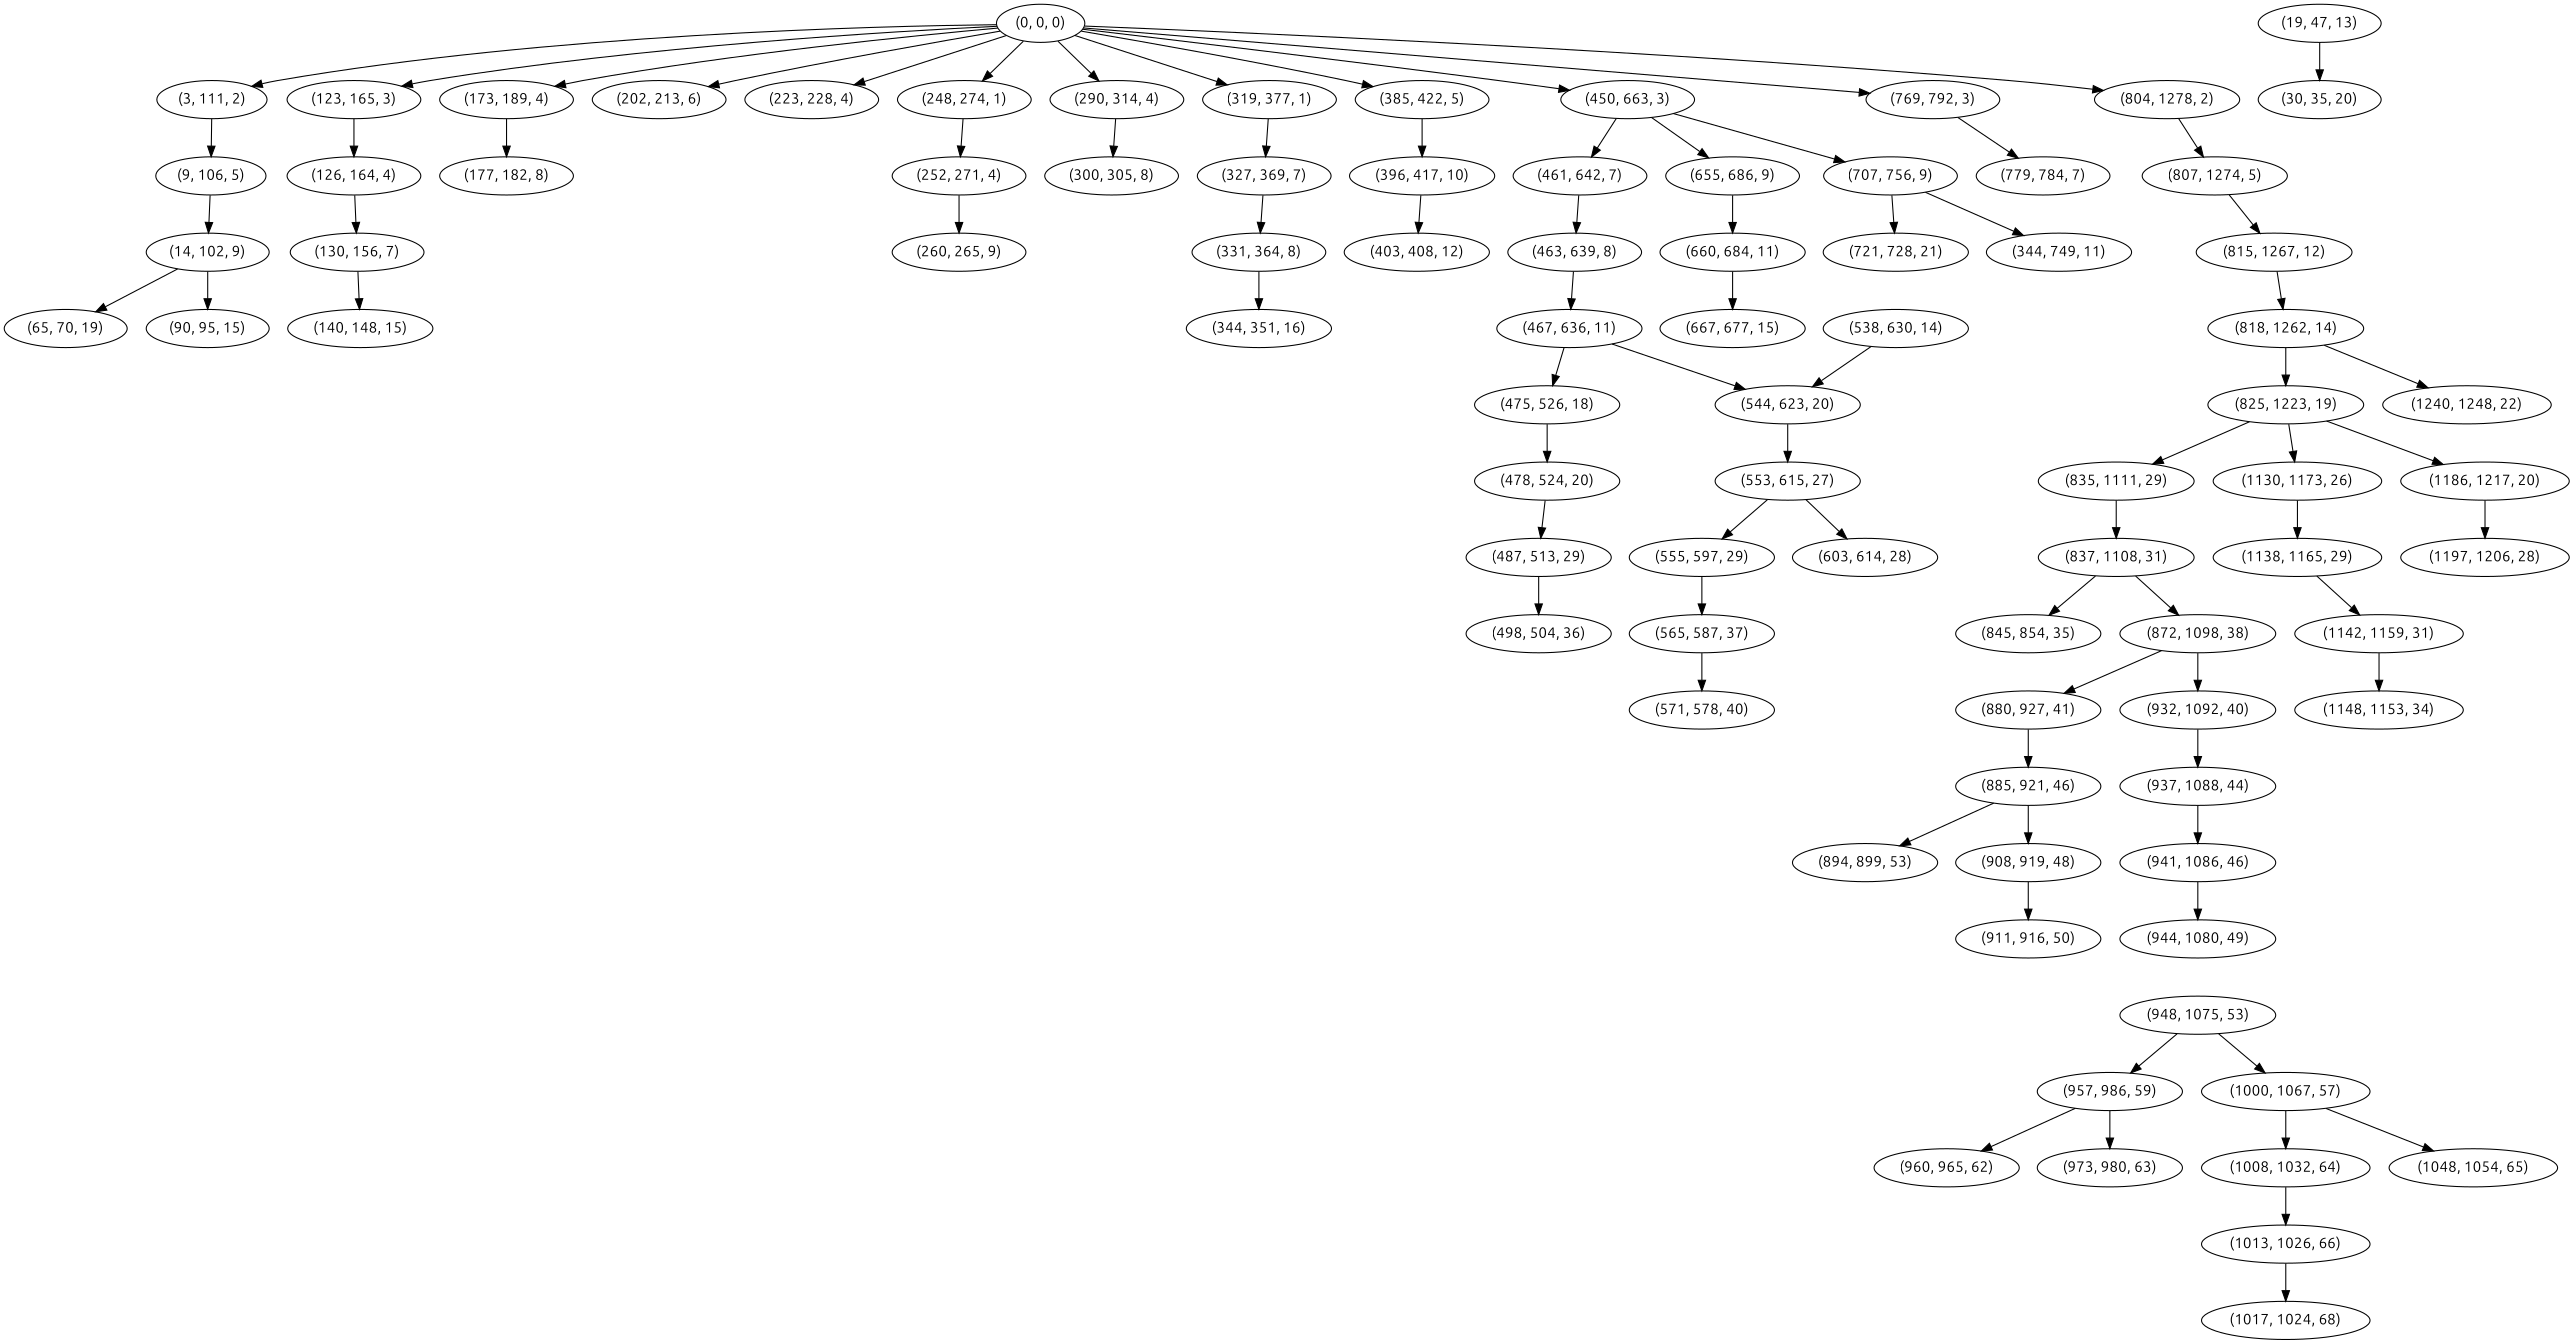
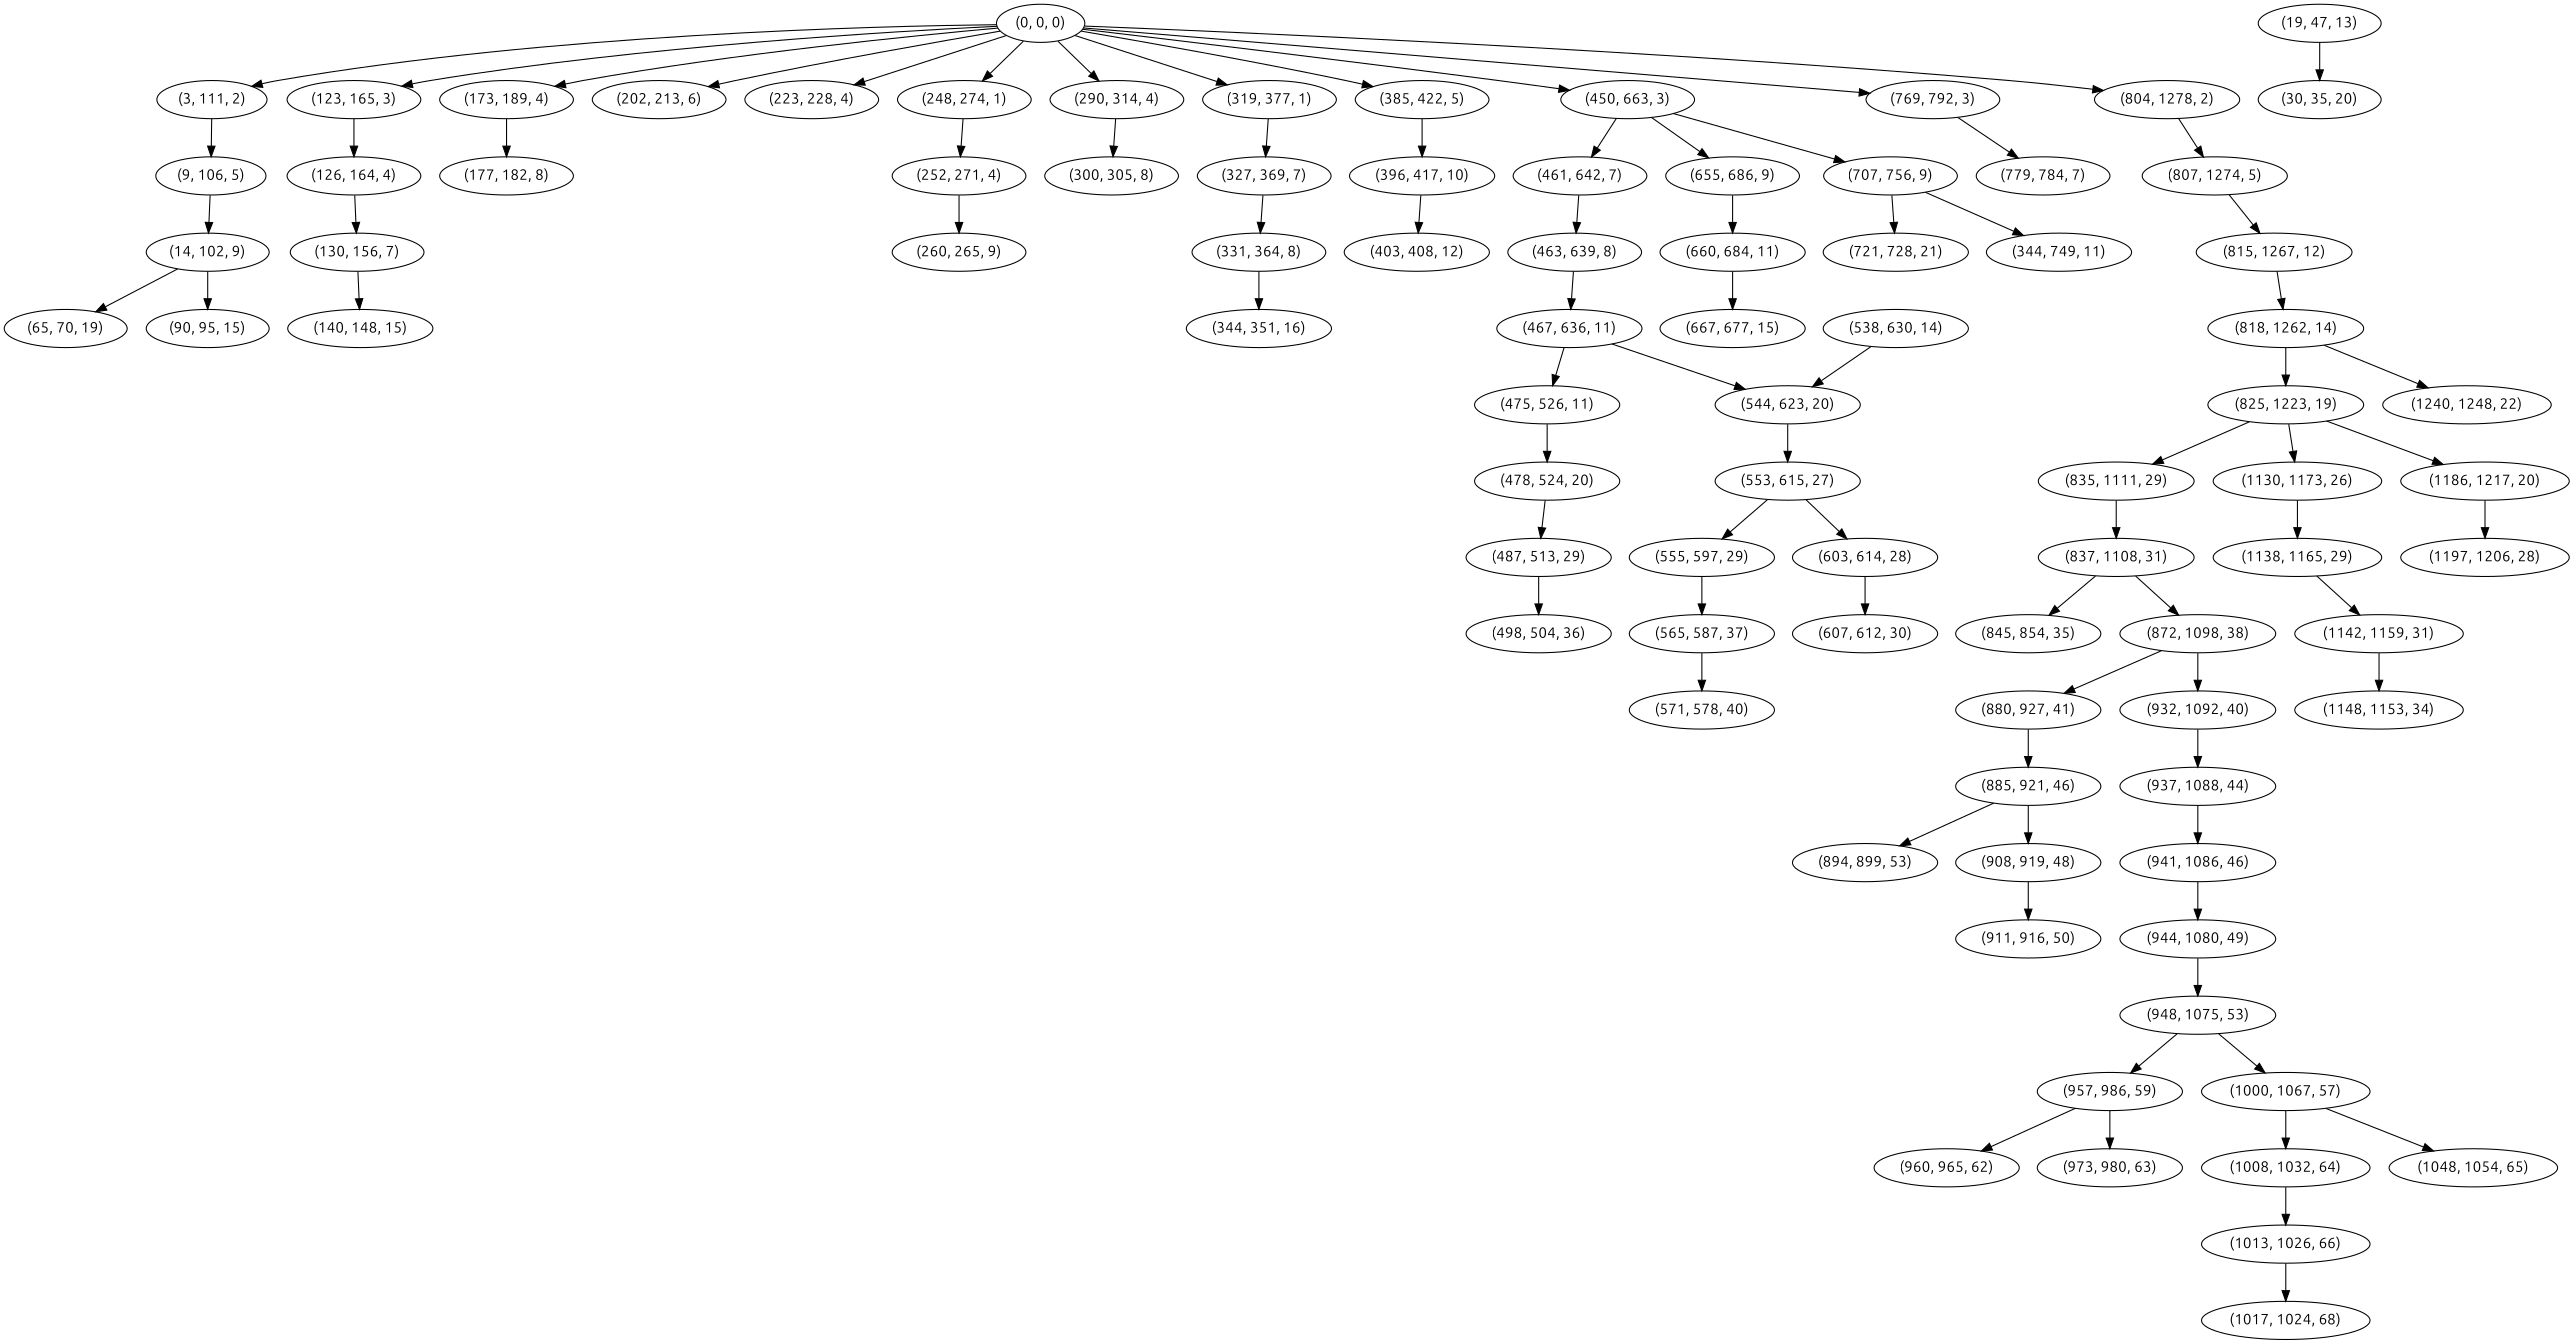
(1547, 405) -> (1547, 405)
none -> (1865, 634)
none -> (2198, 972)
